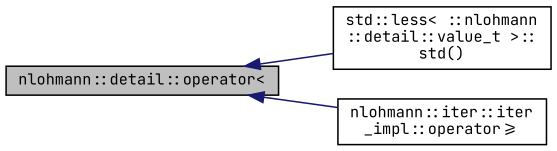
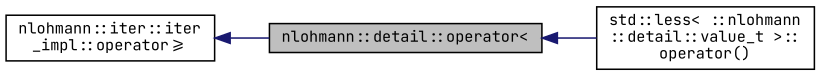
(442, 38) -> (706, 38)
(301, 102) -> (250, 38)
